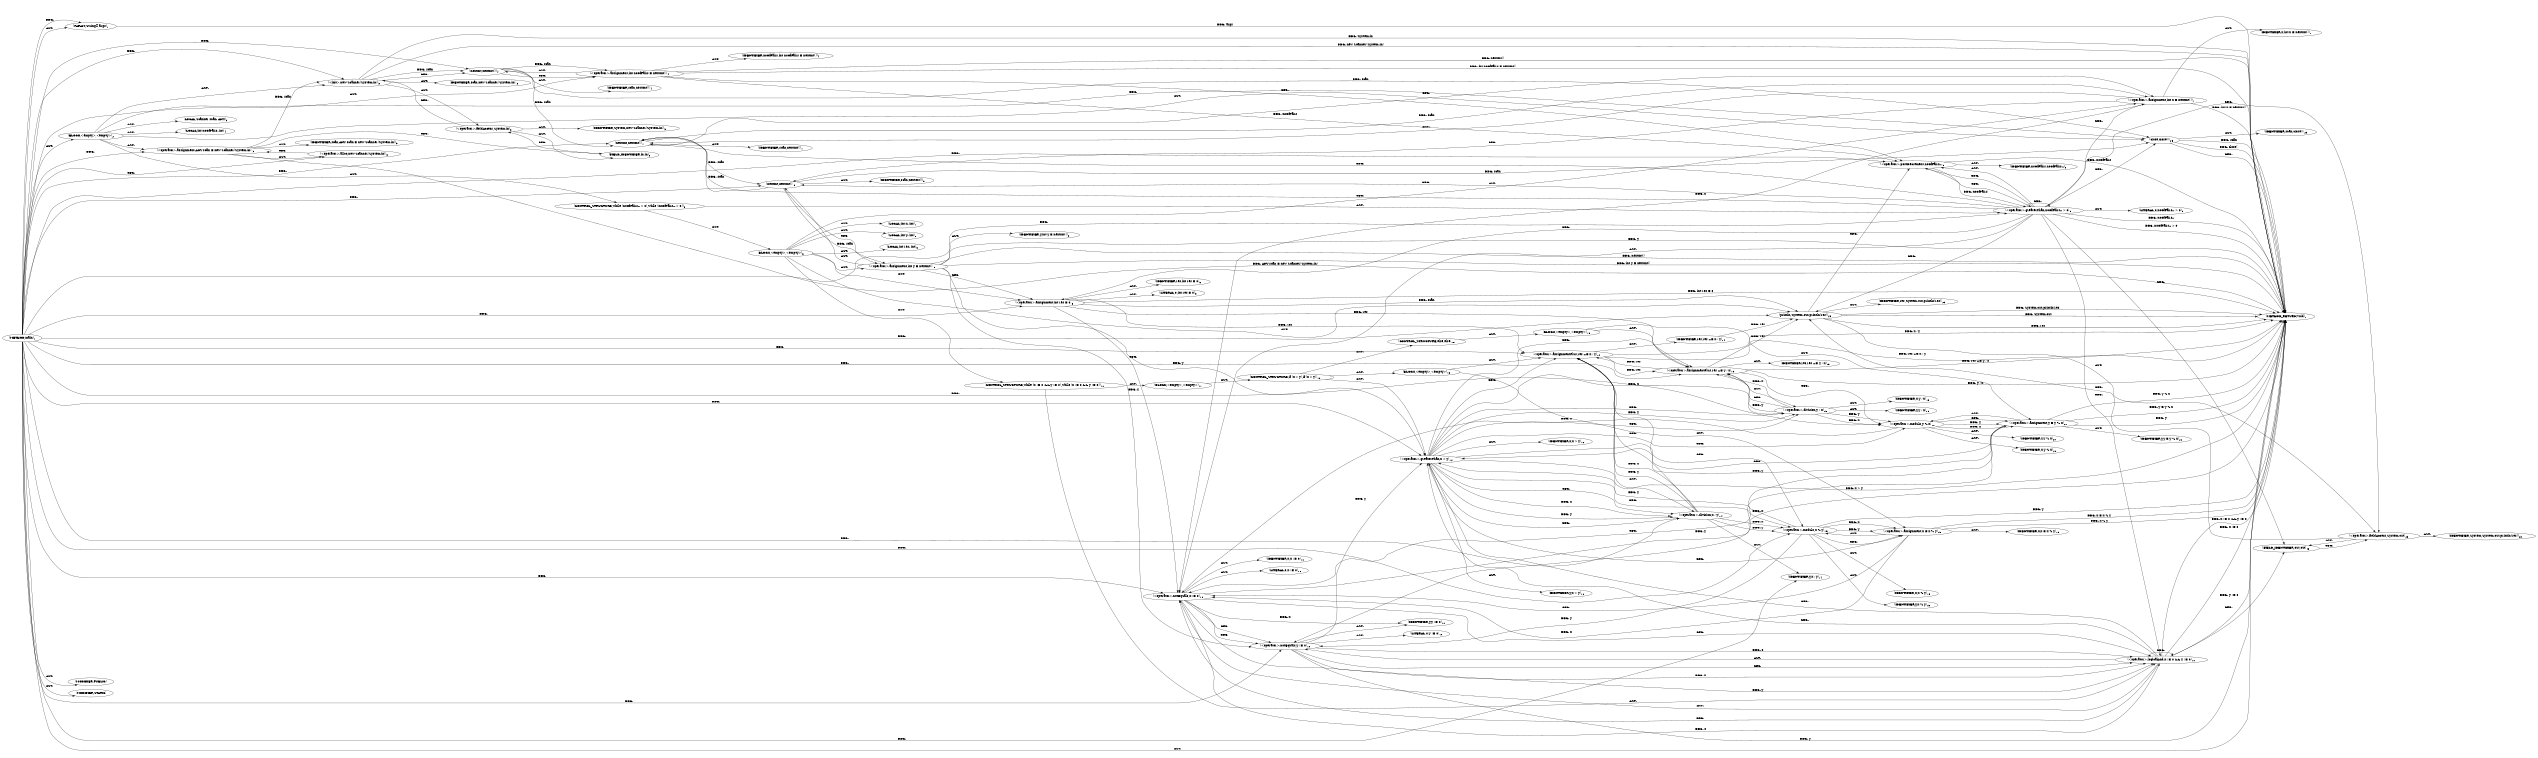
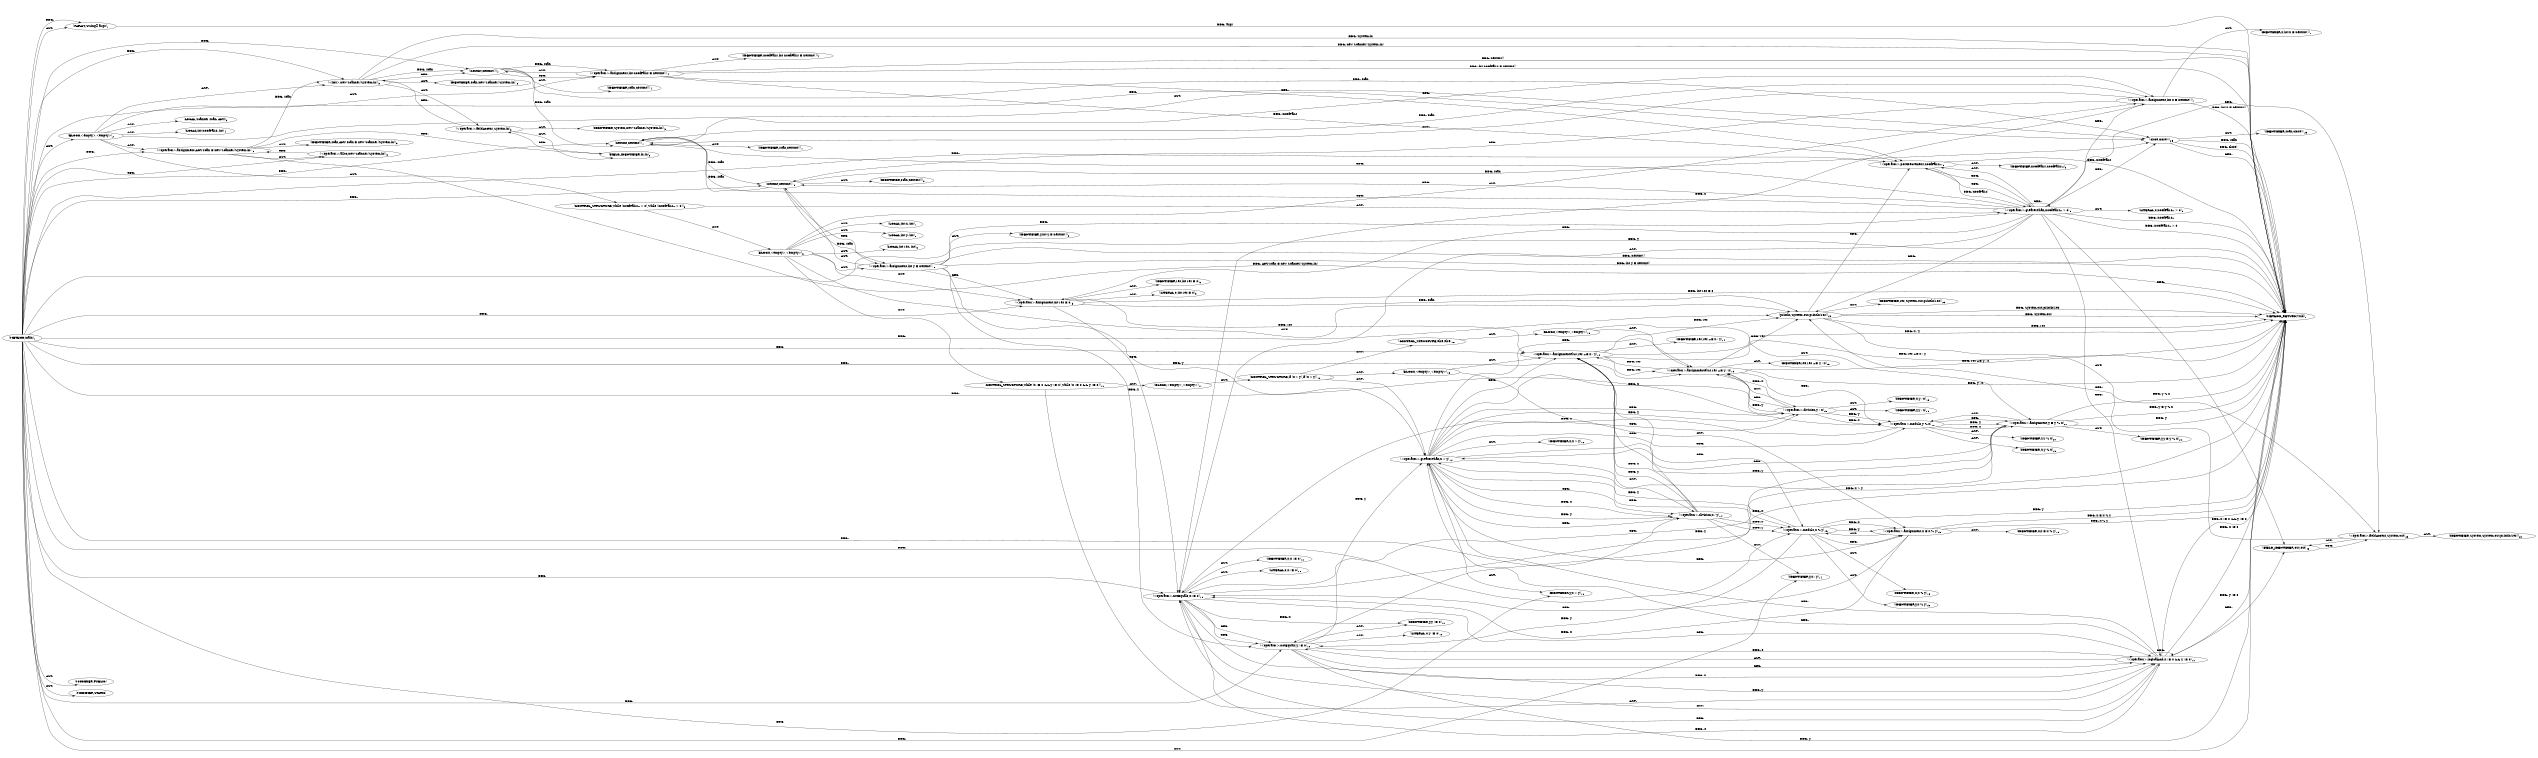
(1387, 314) -> none
(1754, 329) -> (1687, 329)
(706, 403) -> (686, 720)
